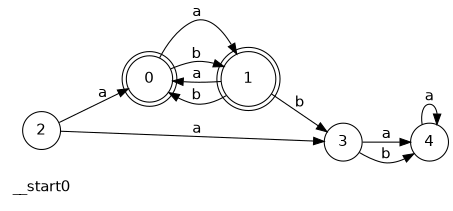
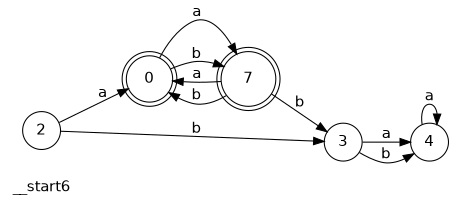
(248, 79) -> (248, 79)
(197, 129) -> (197, 129)
(42, 187) -> (42, 187)
